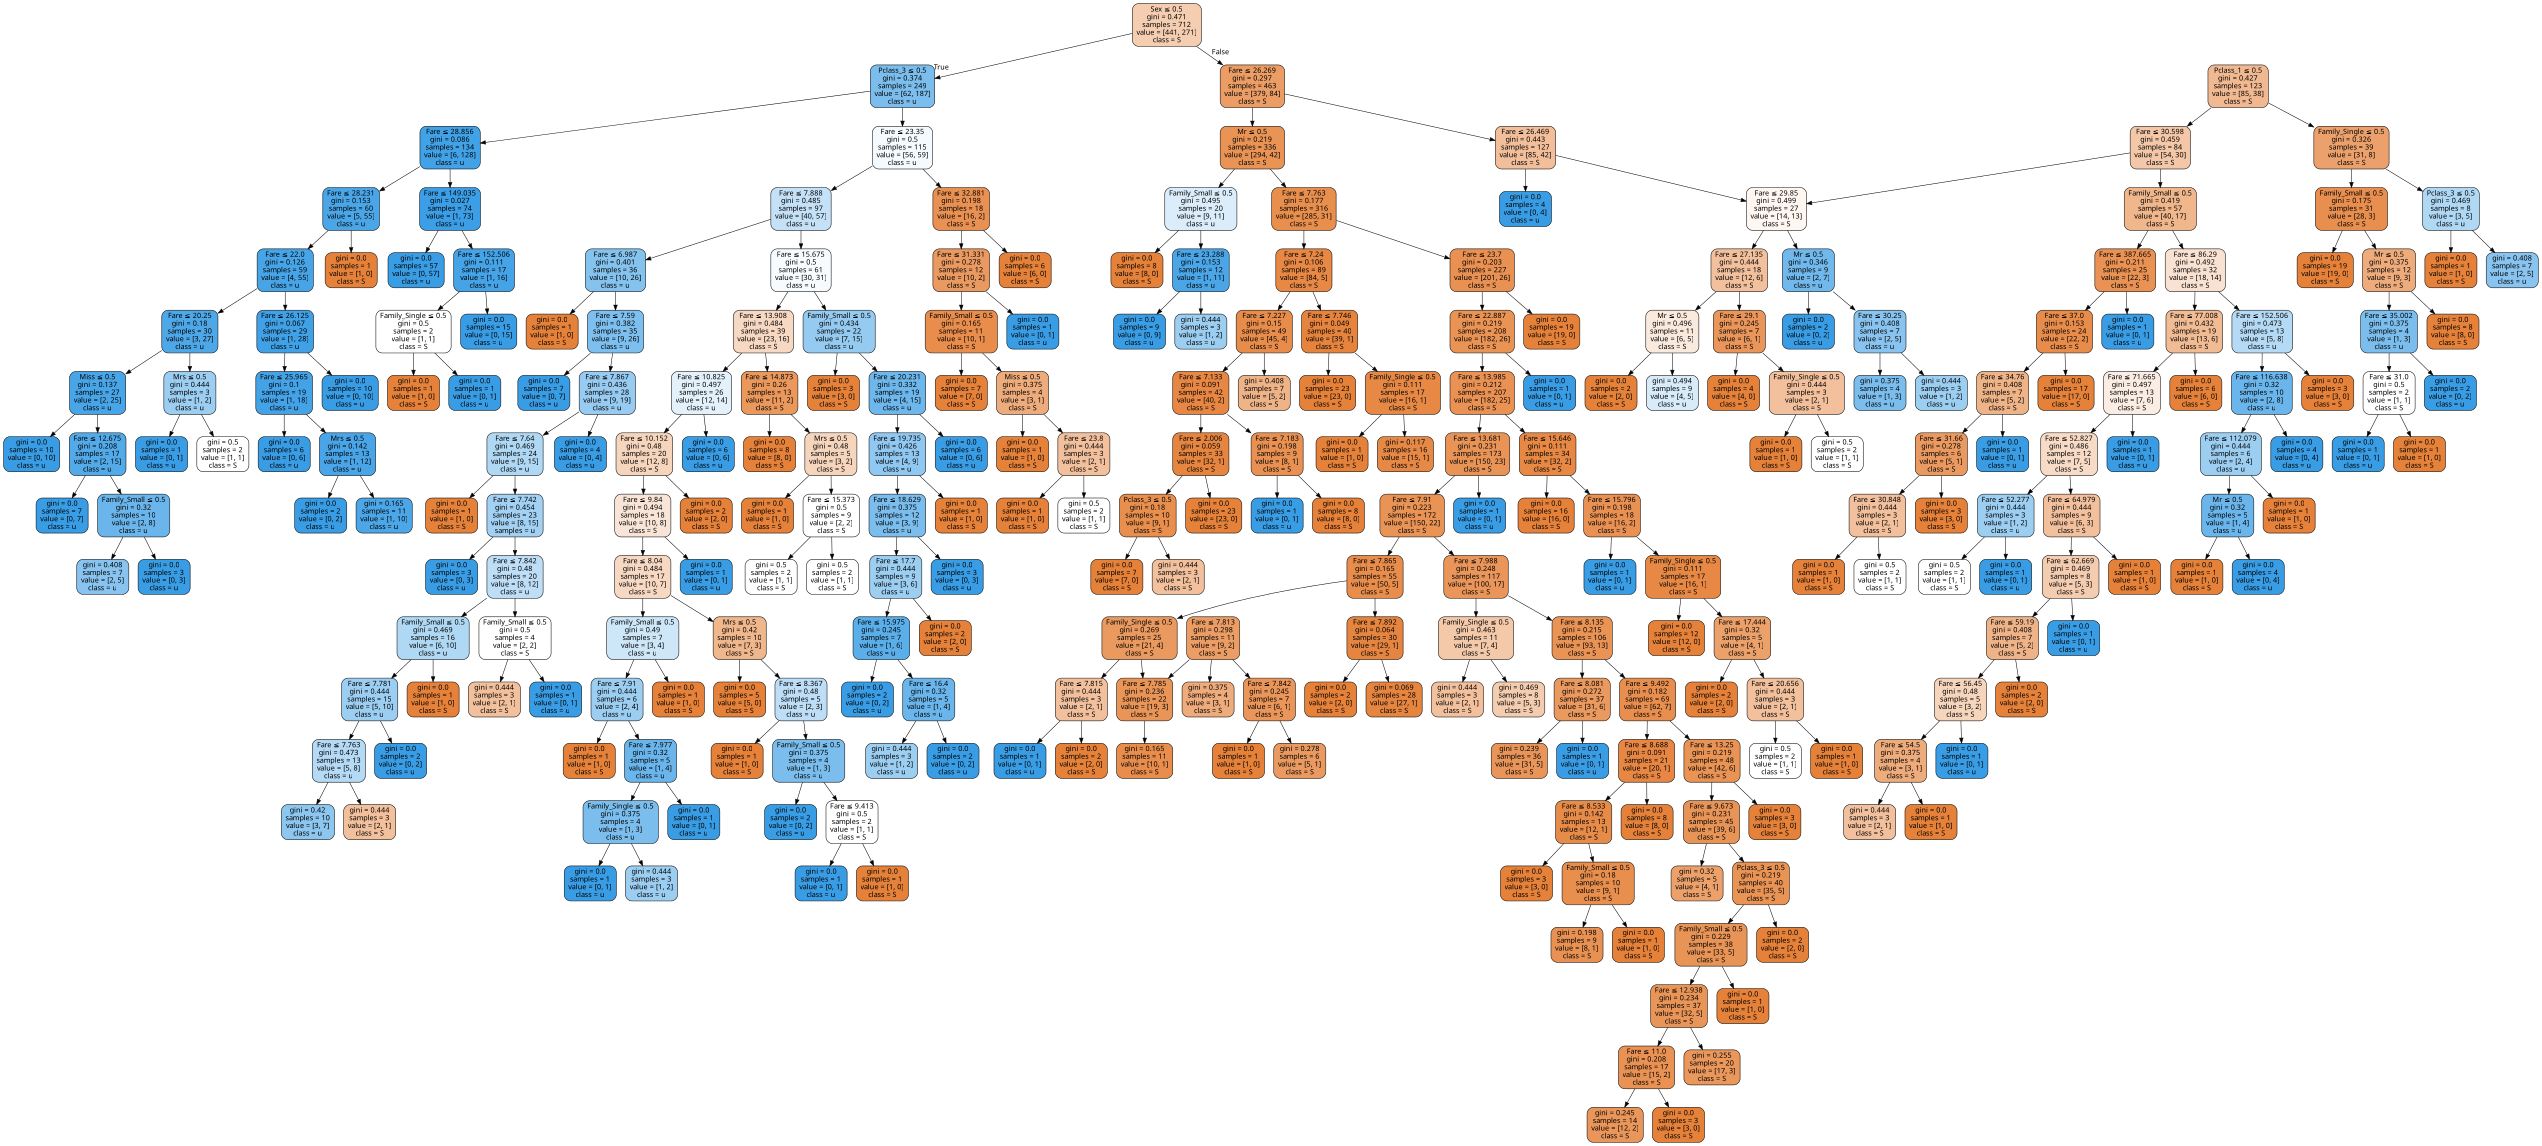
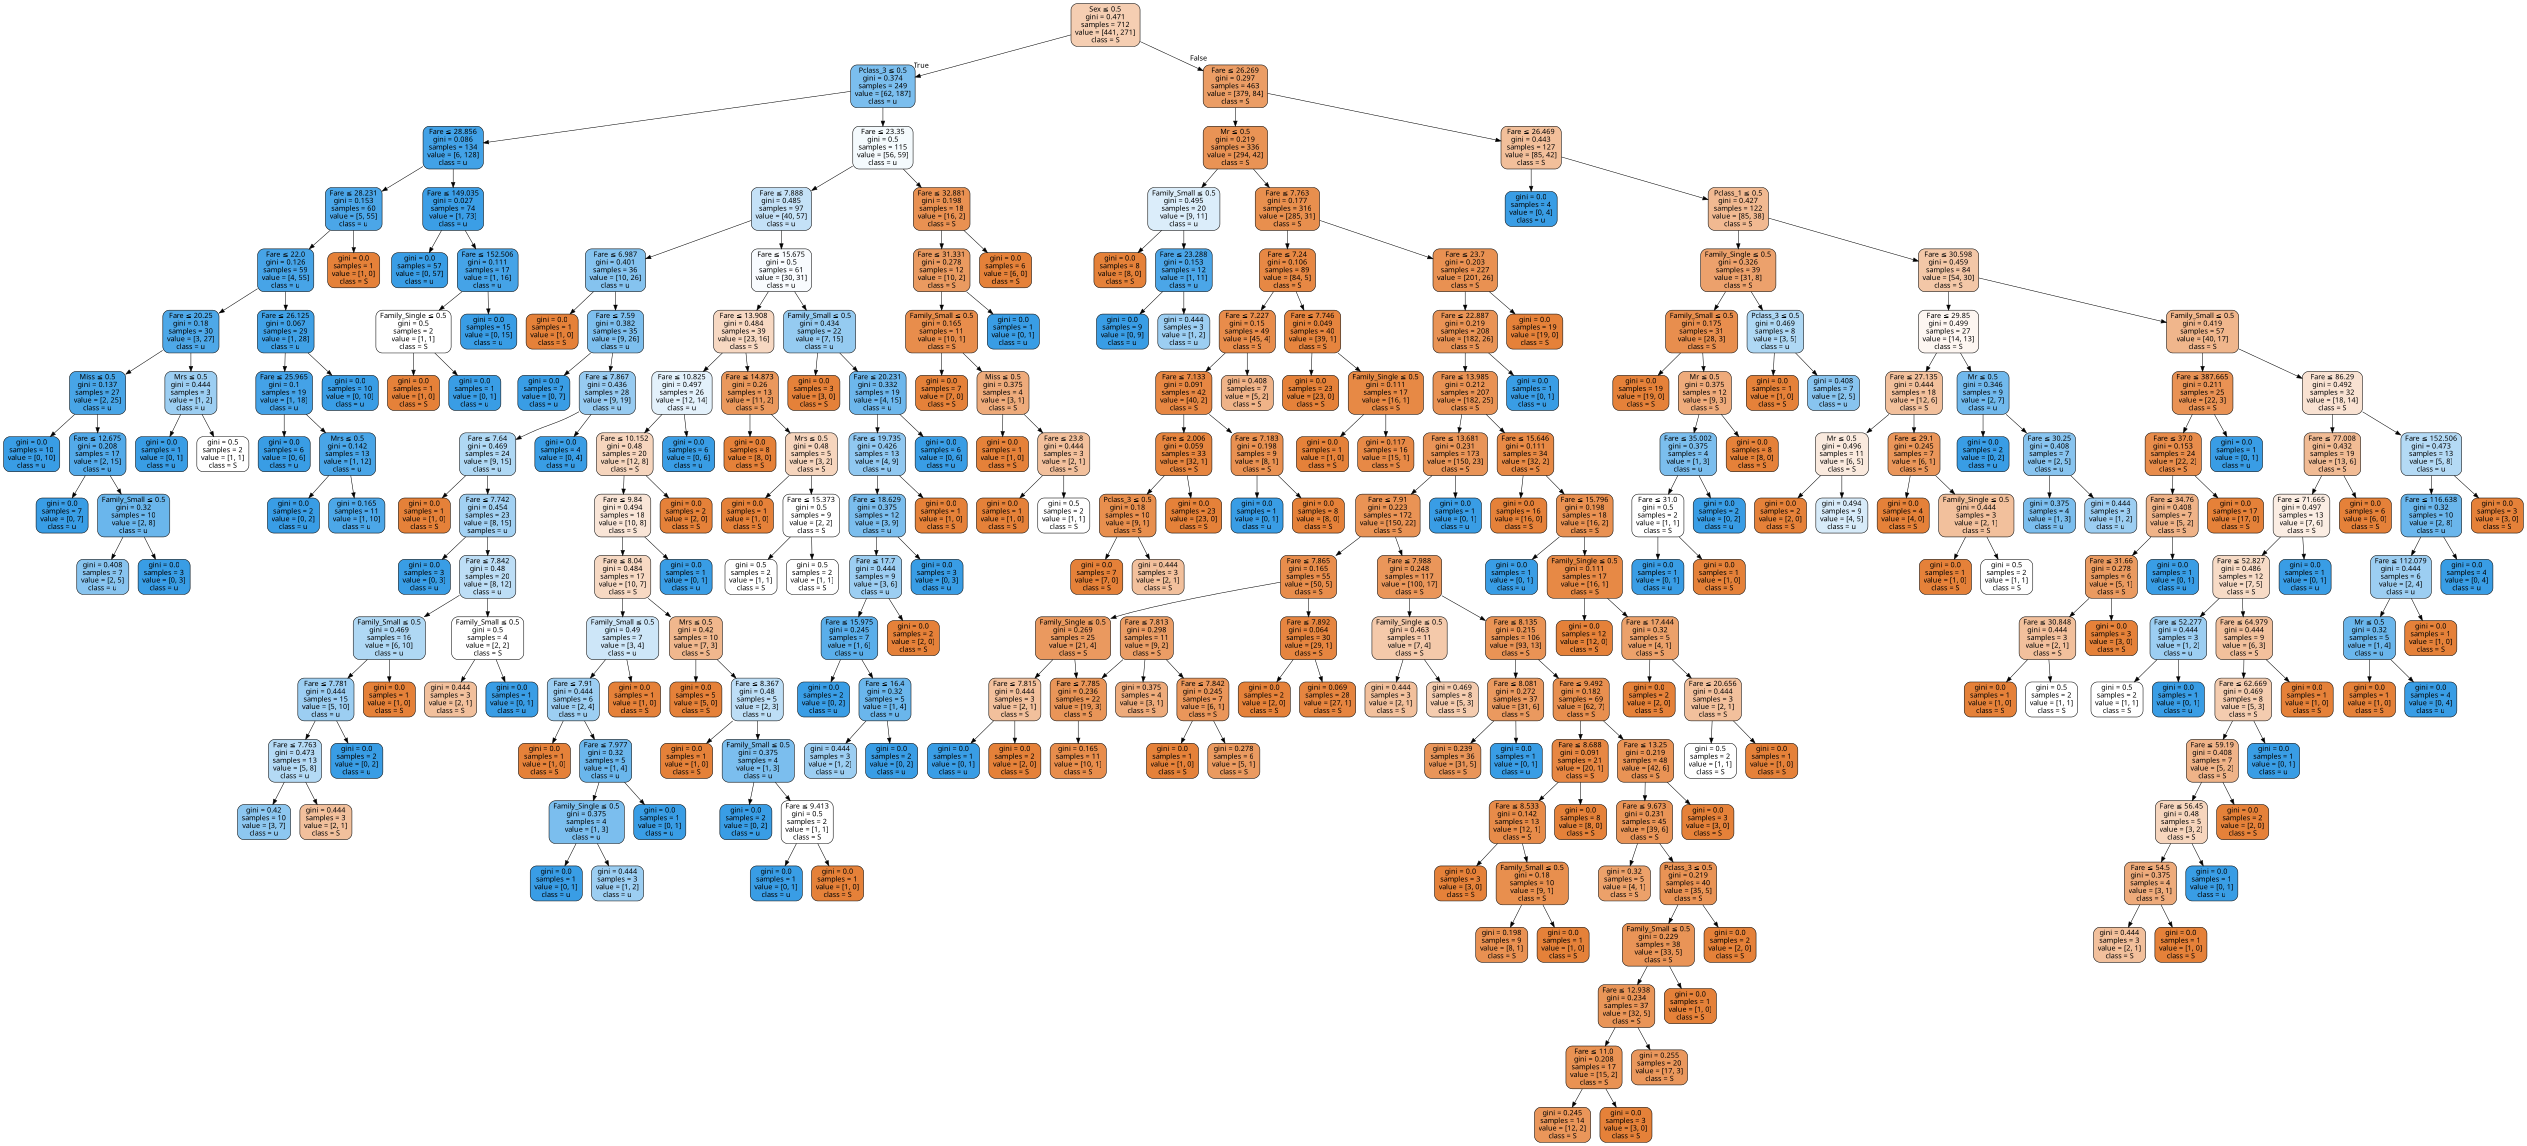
(2238, 86) -> (1738, 209)
(1648, 178) -> (1632, 178)
